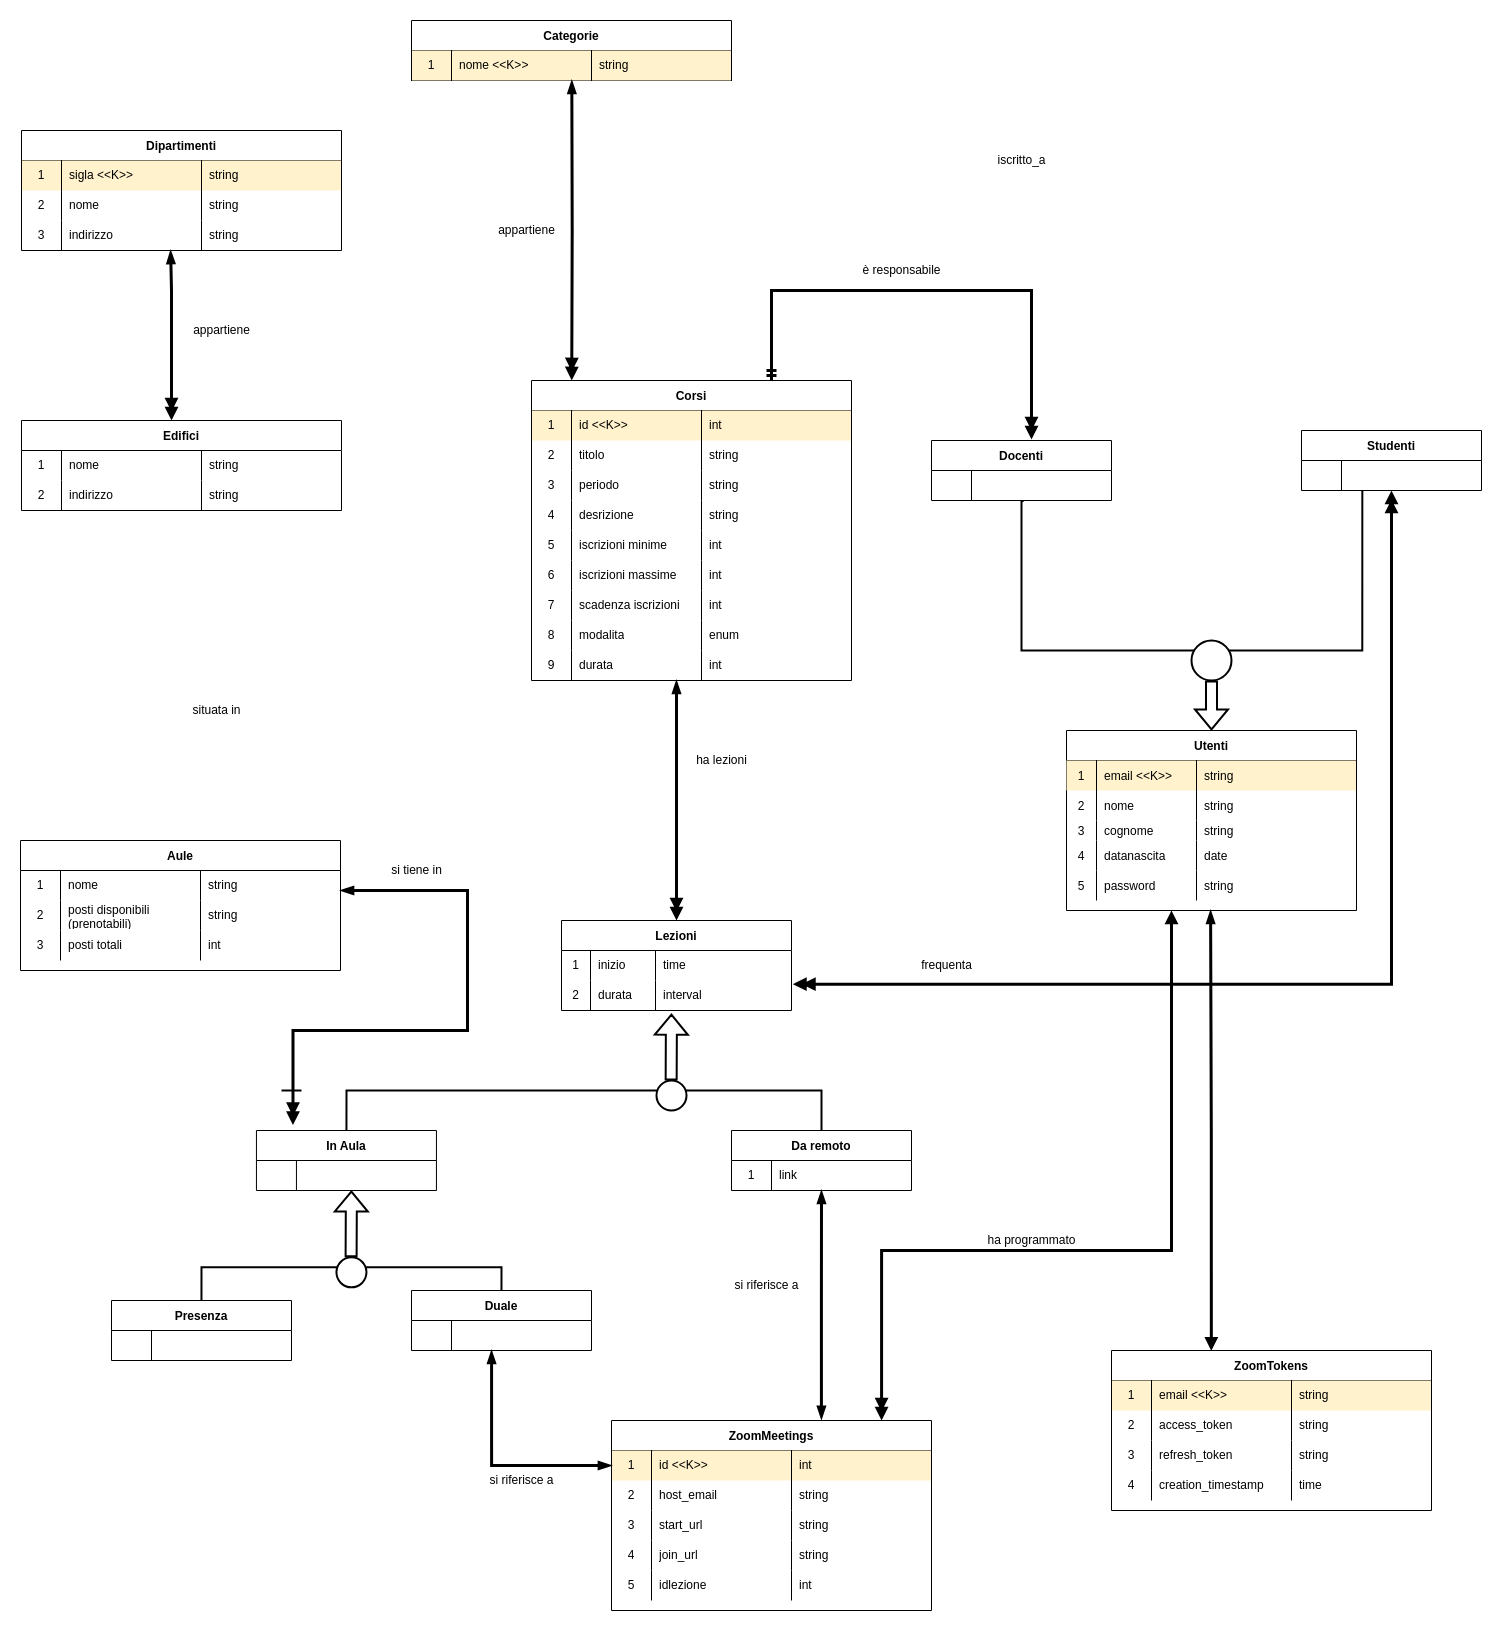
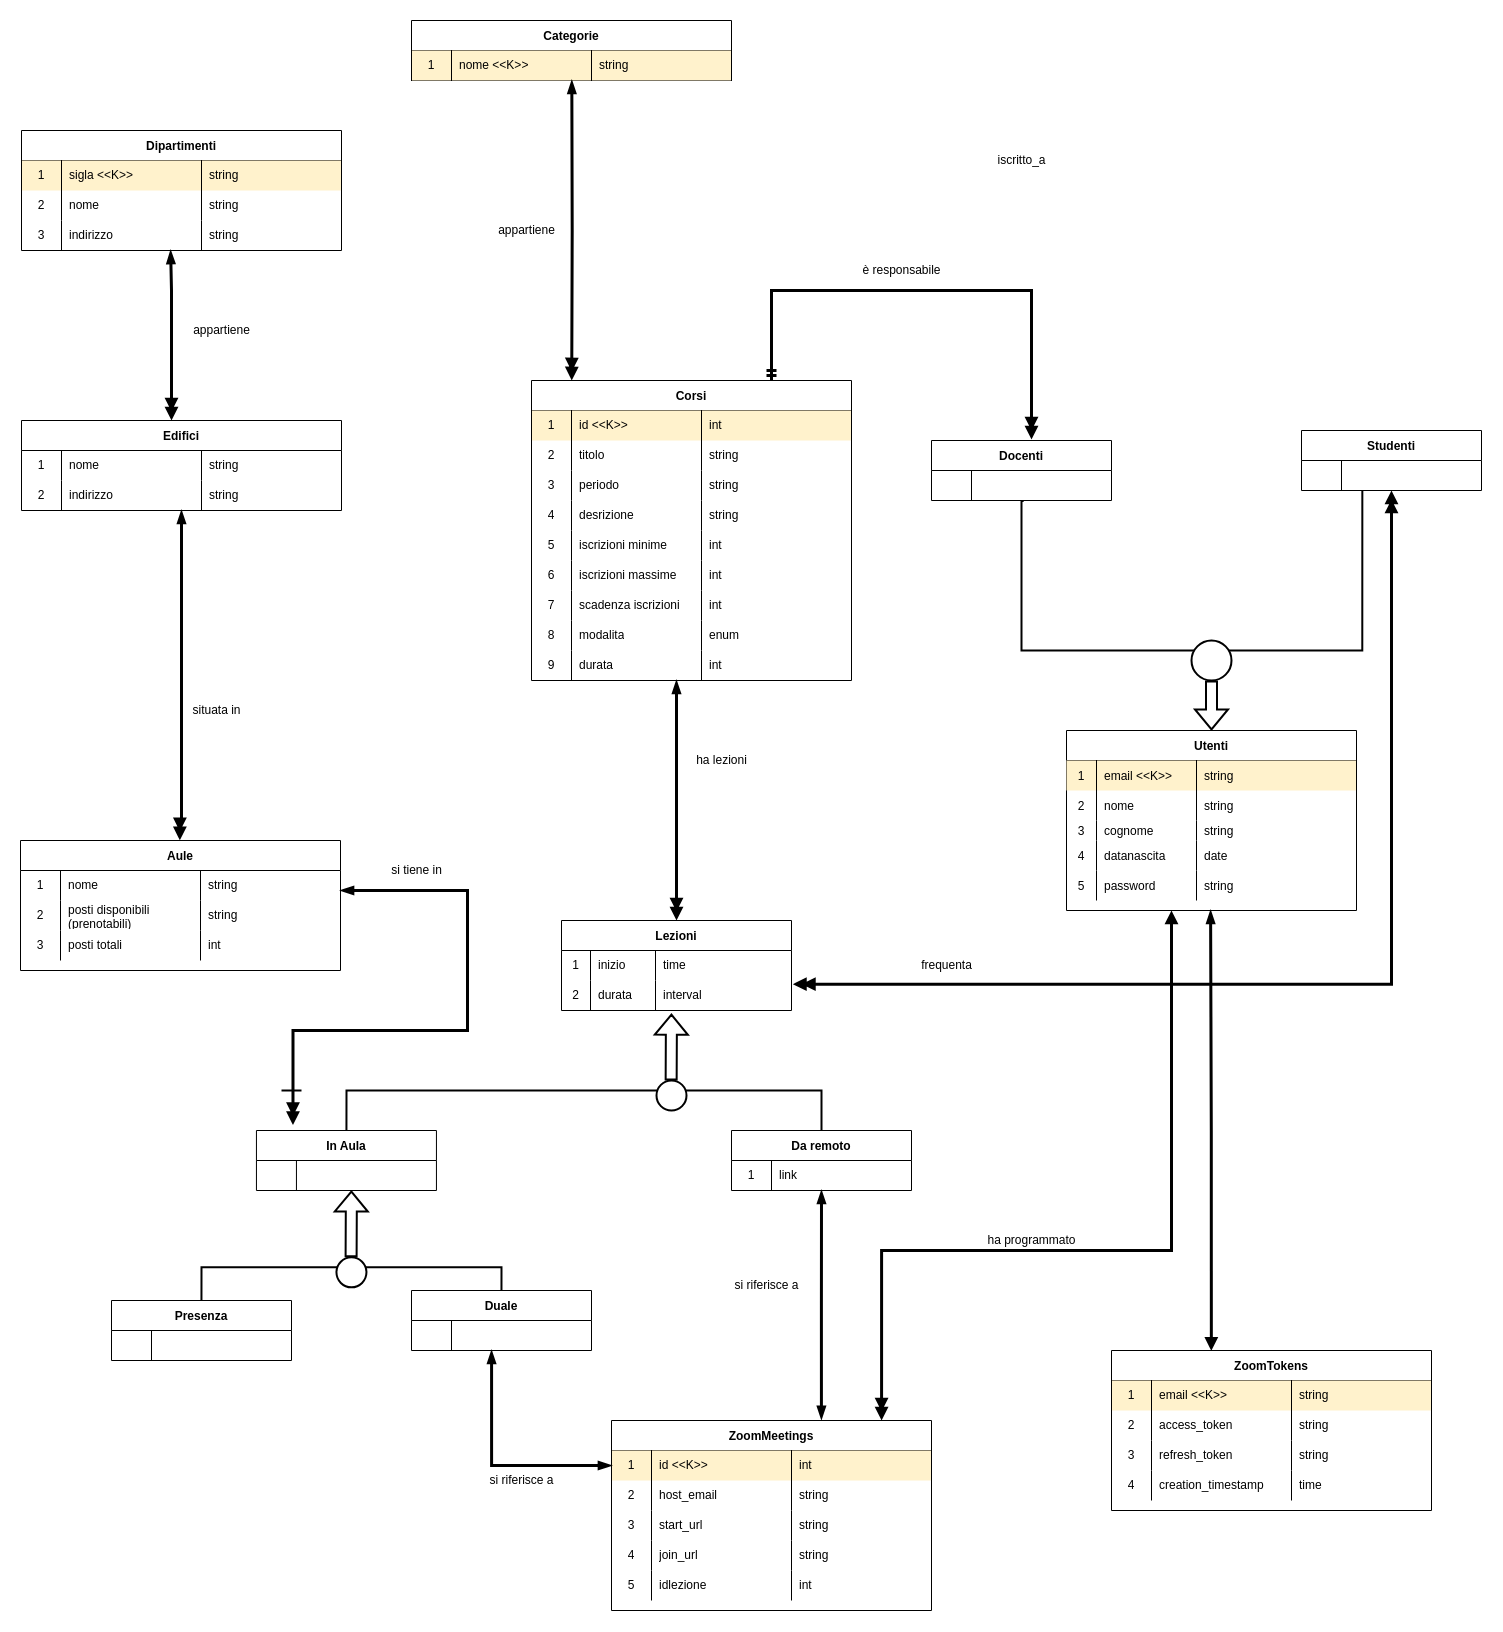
none -> (182, 673)
